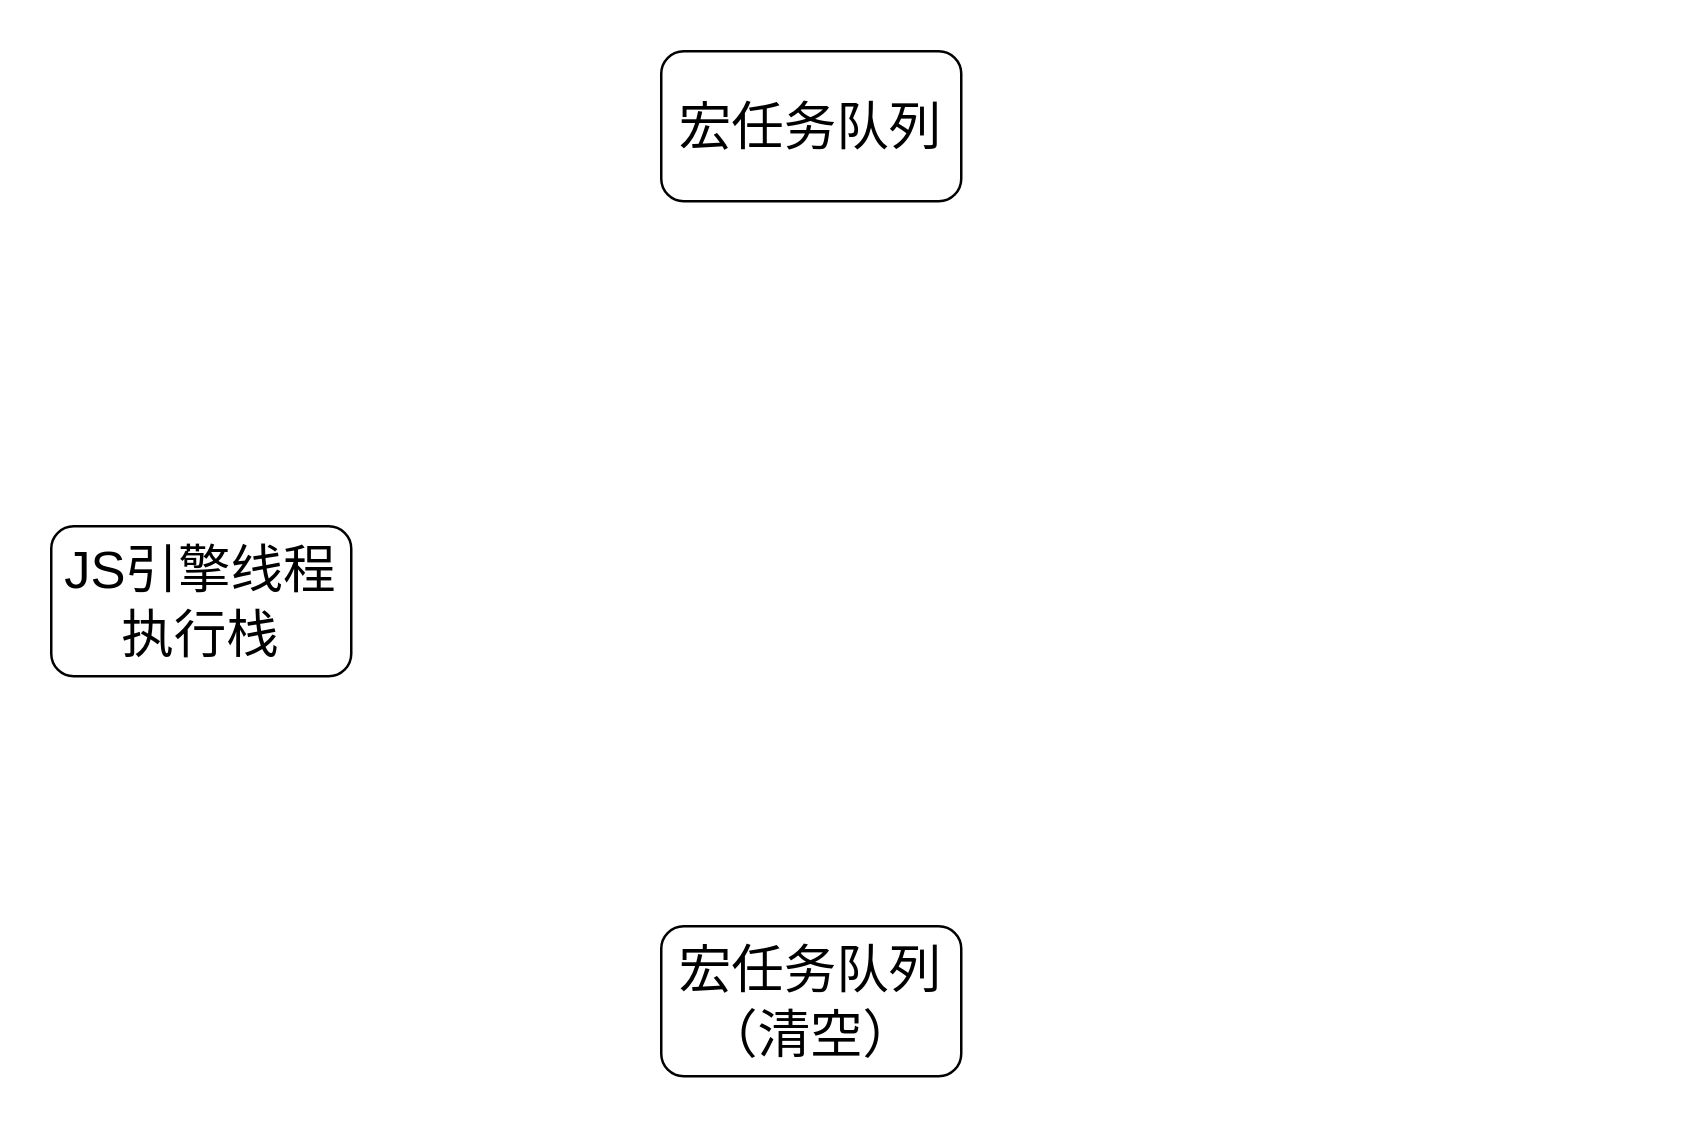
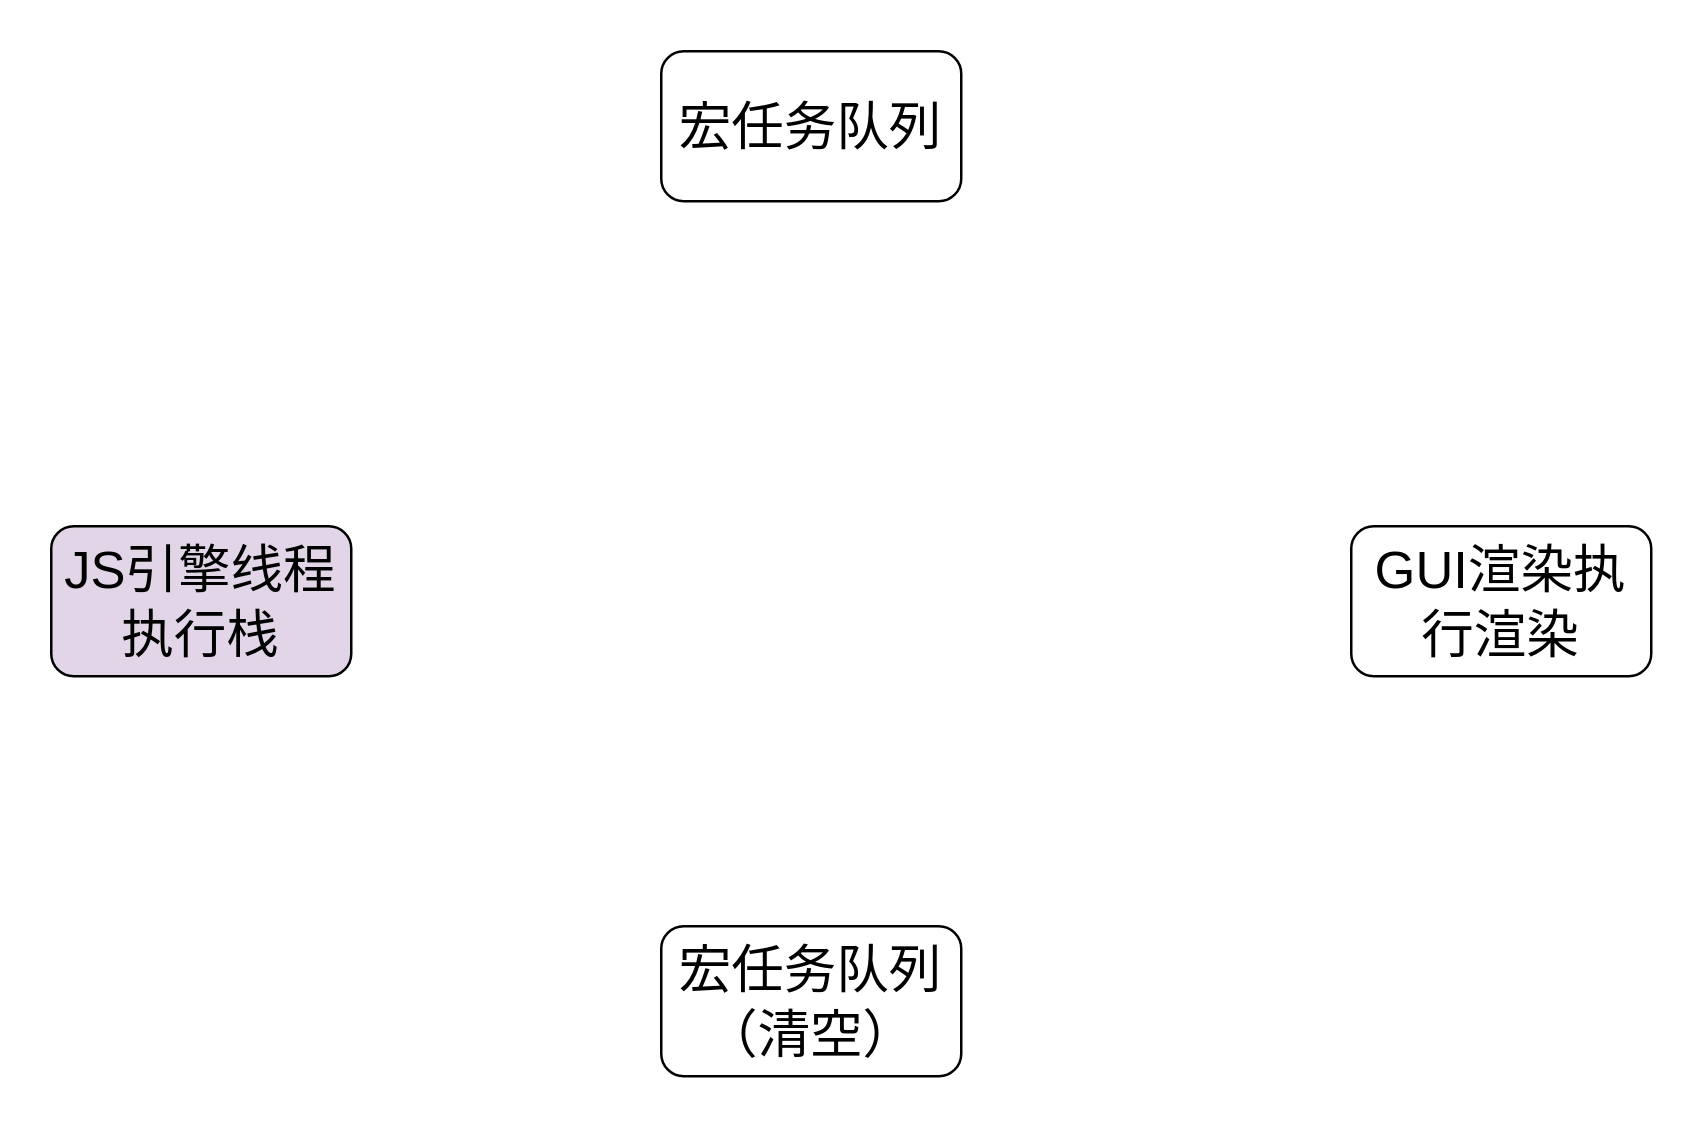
(201, 601) -> (201, 601)
none -> (1501, 601)
